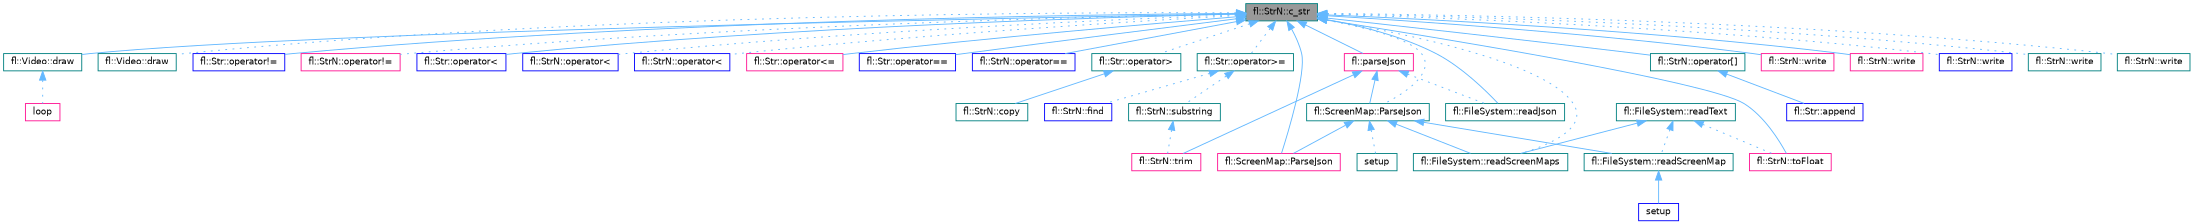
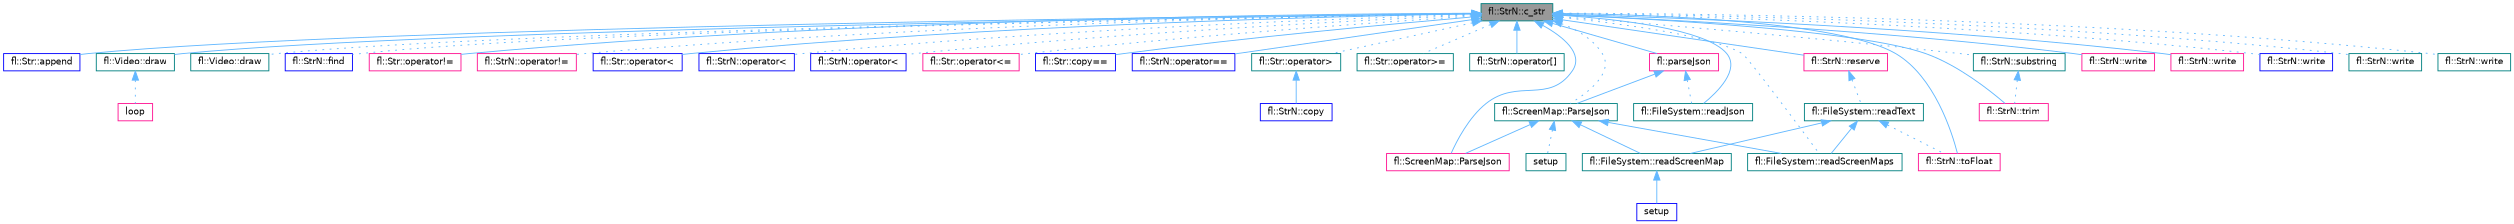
(1040, 34) -> (1245, 33)
(239, 62) -> (415, 62)
(907, 62) -> (1075, 62)
none -> (1846, 62)
(1157, 88) -> (912, 26)
(1765, 89) -> (776, 25)
(1206, 90) -> (1768, 34)
(992, 112) -> (1296, 112)
(1268, 114) -> (1792, 31)
(1666, 142) -> (1756, 138)
